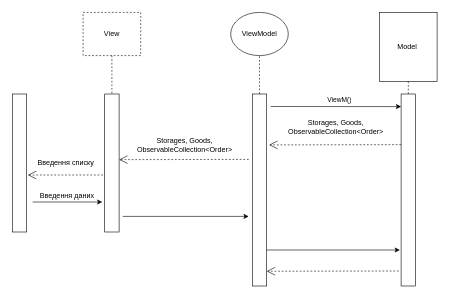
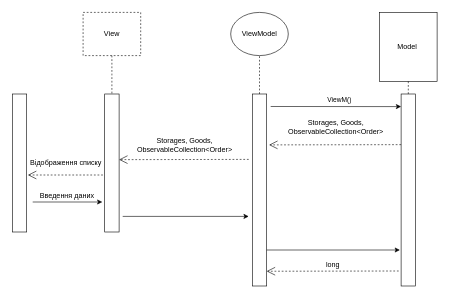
(66, 163) -> (66, 163)
none -> (333, 265)
